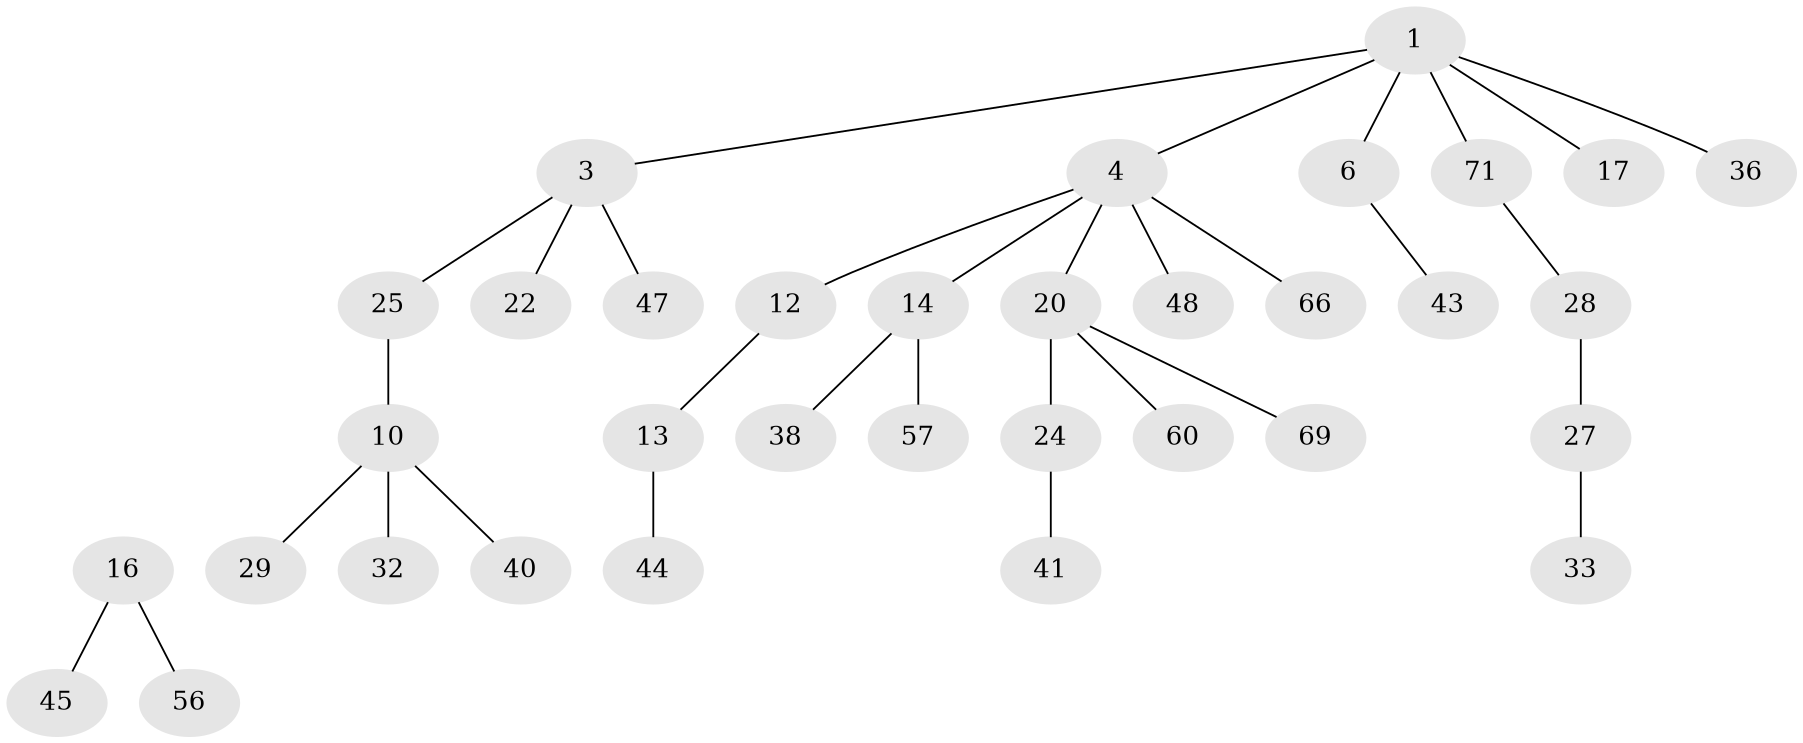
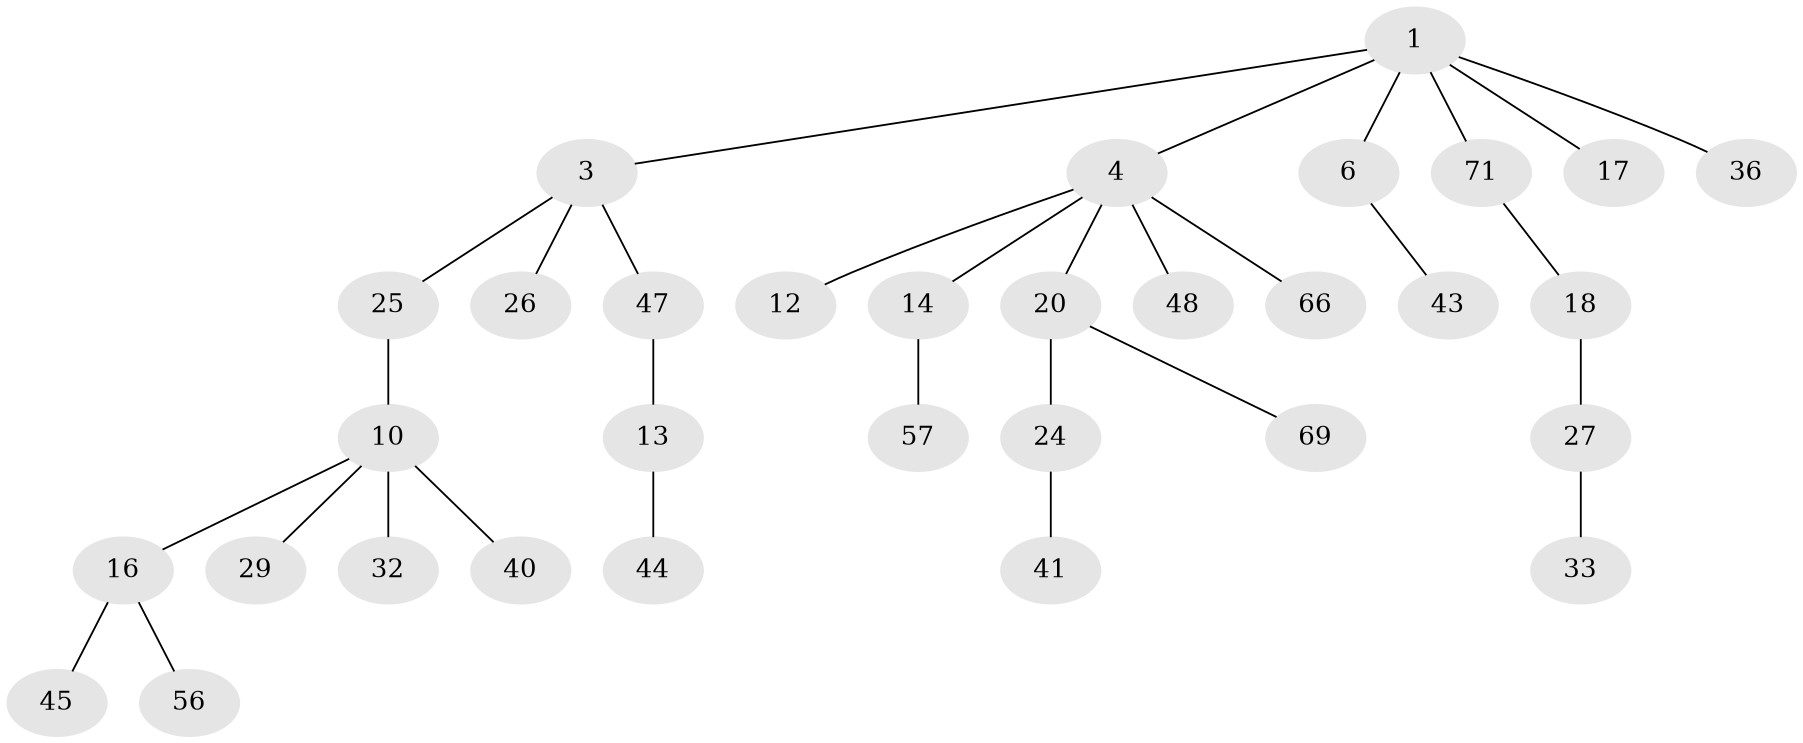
(521, 305) -> (521, 305)
(1581, 305) -> (1581, 305)
(720, 372) -> (653, 372)
(786, 438) -> none
(1183, 438) -> none
none -> (256, 504)
